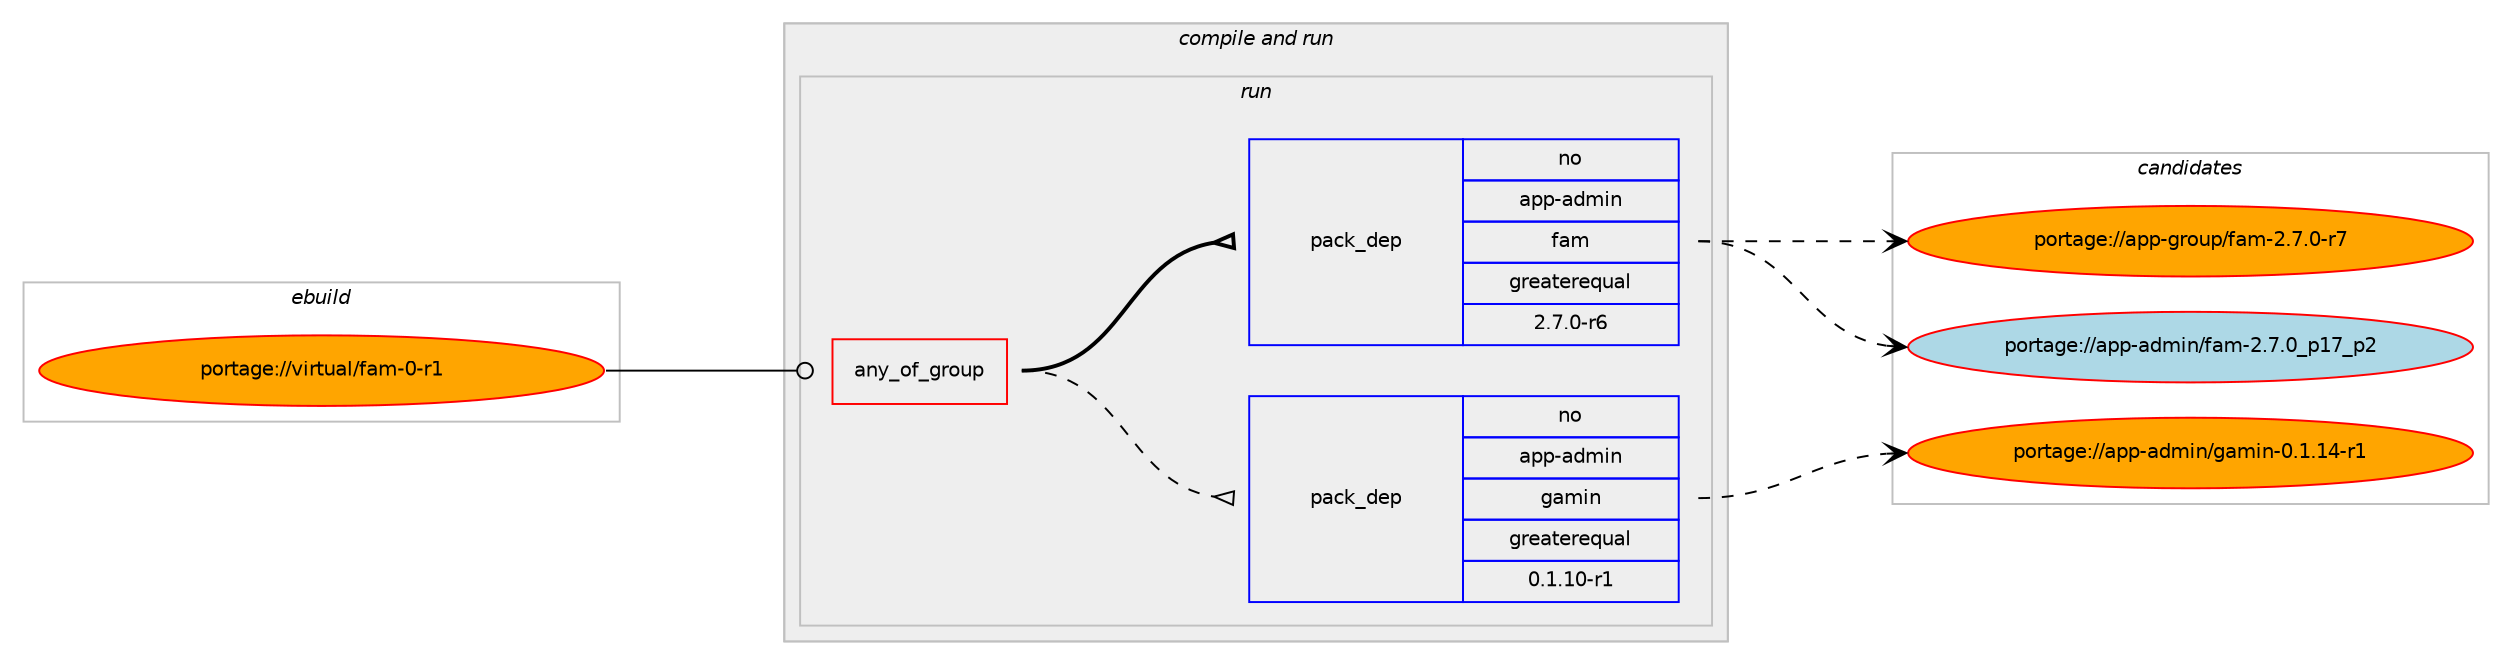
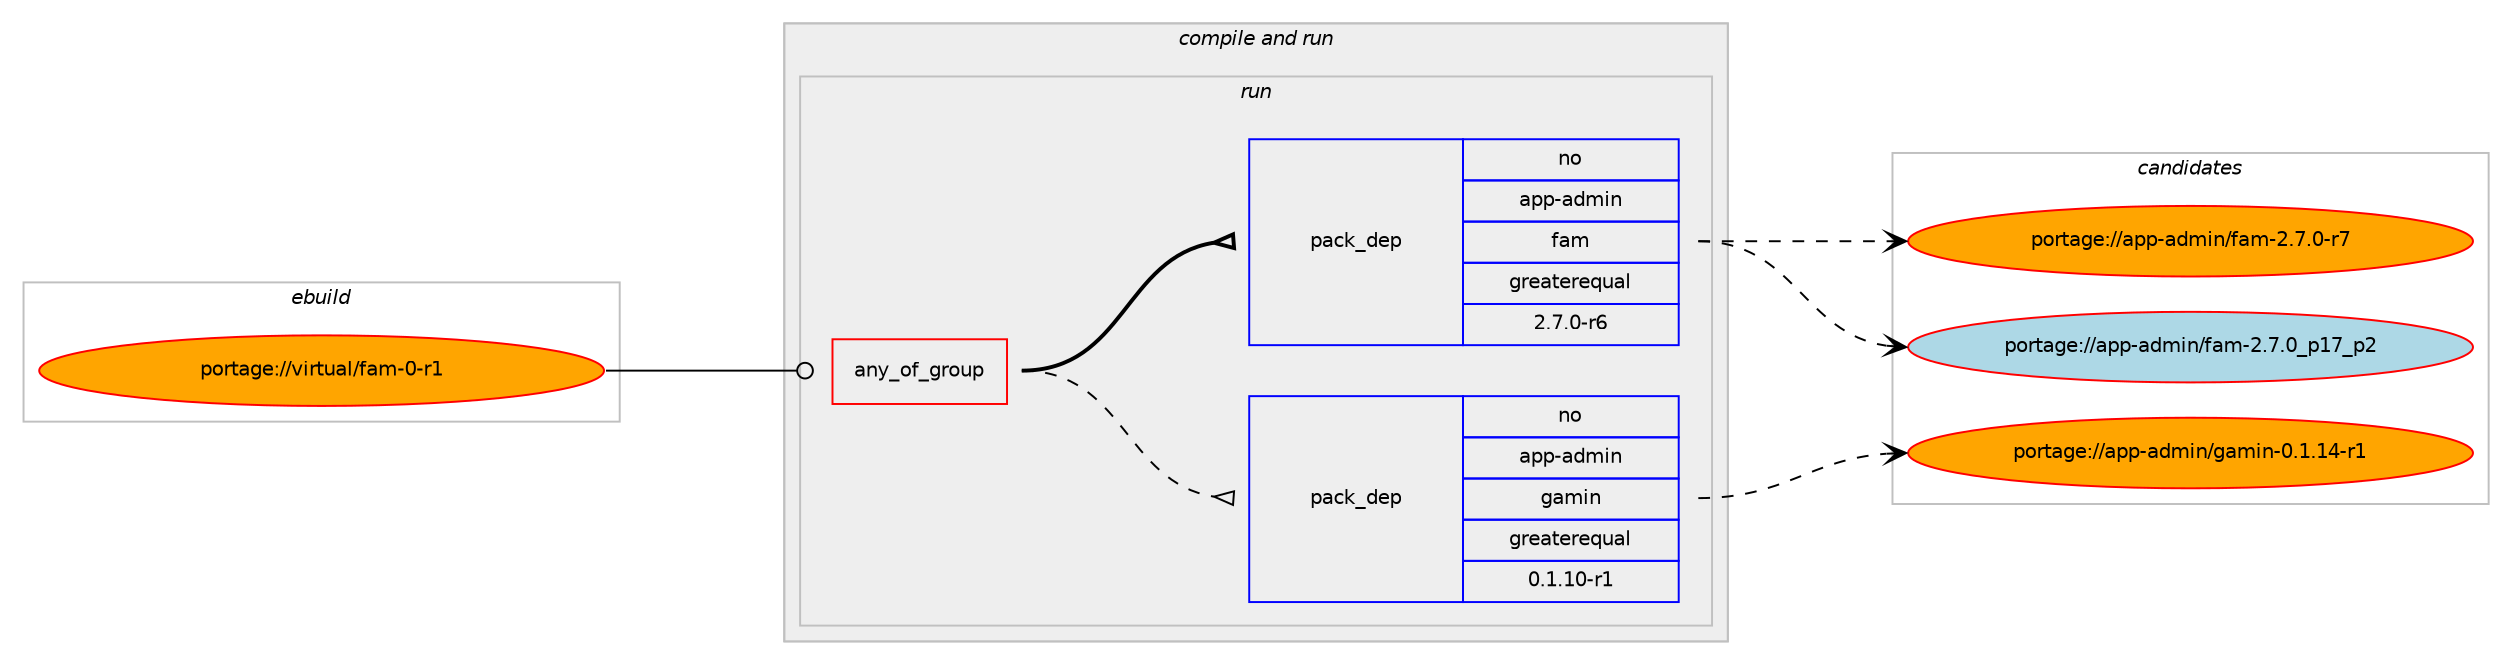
(2191, 241) -> (2191, 241)
